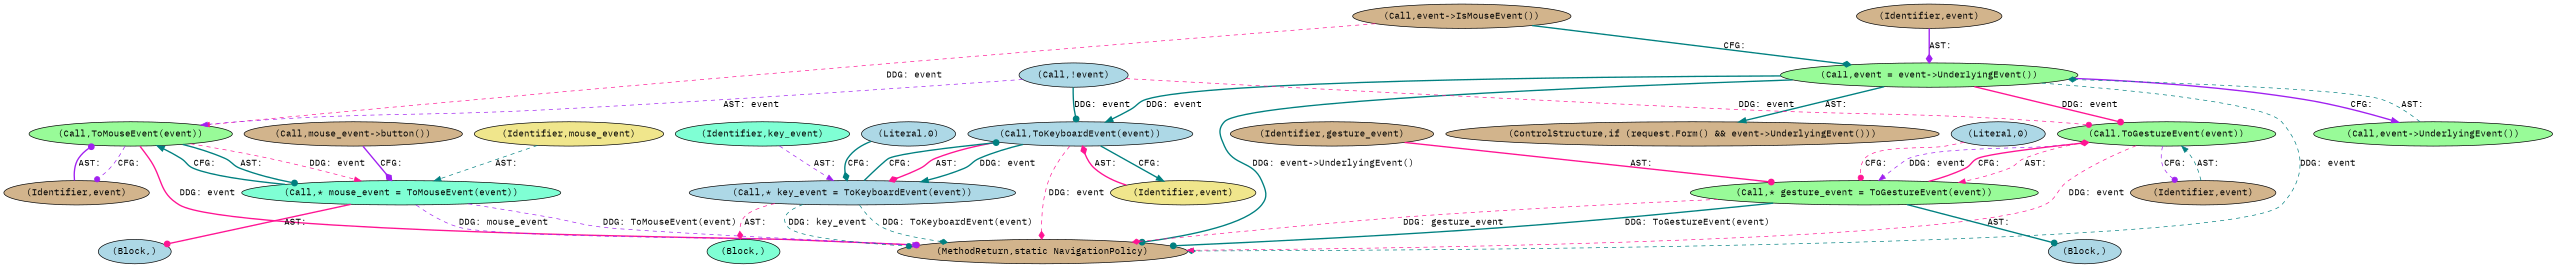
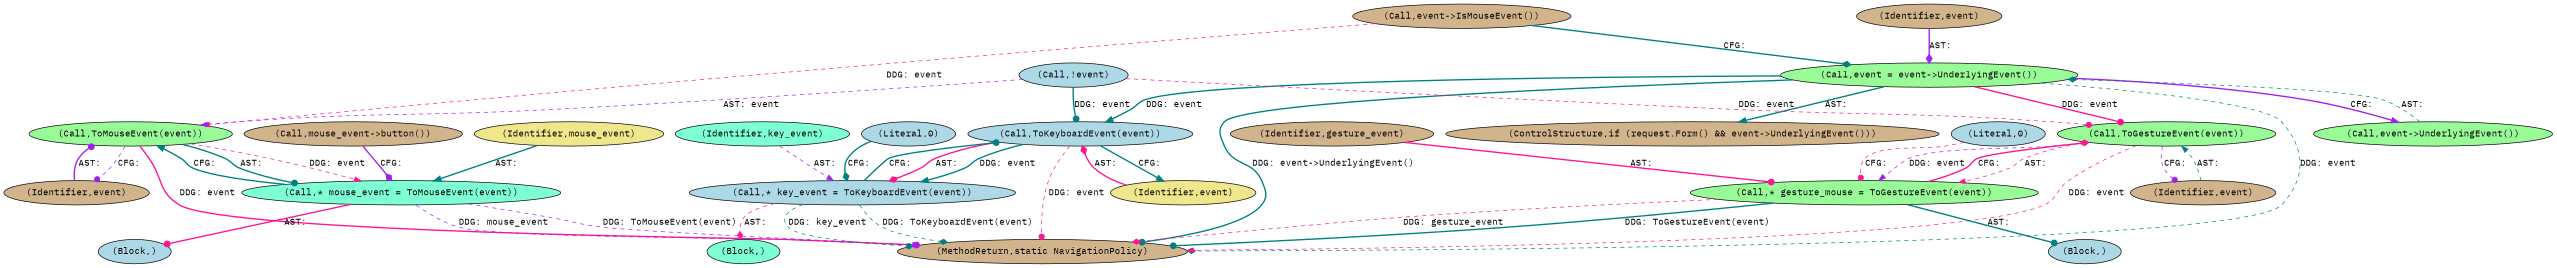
(489, 162) -> (489, 162)
(1047, 186) -> (1047, 187)
(1864, 193) -> (1864, 193)
